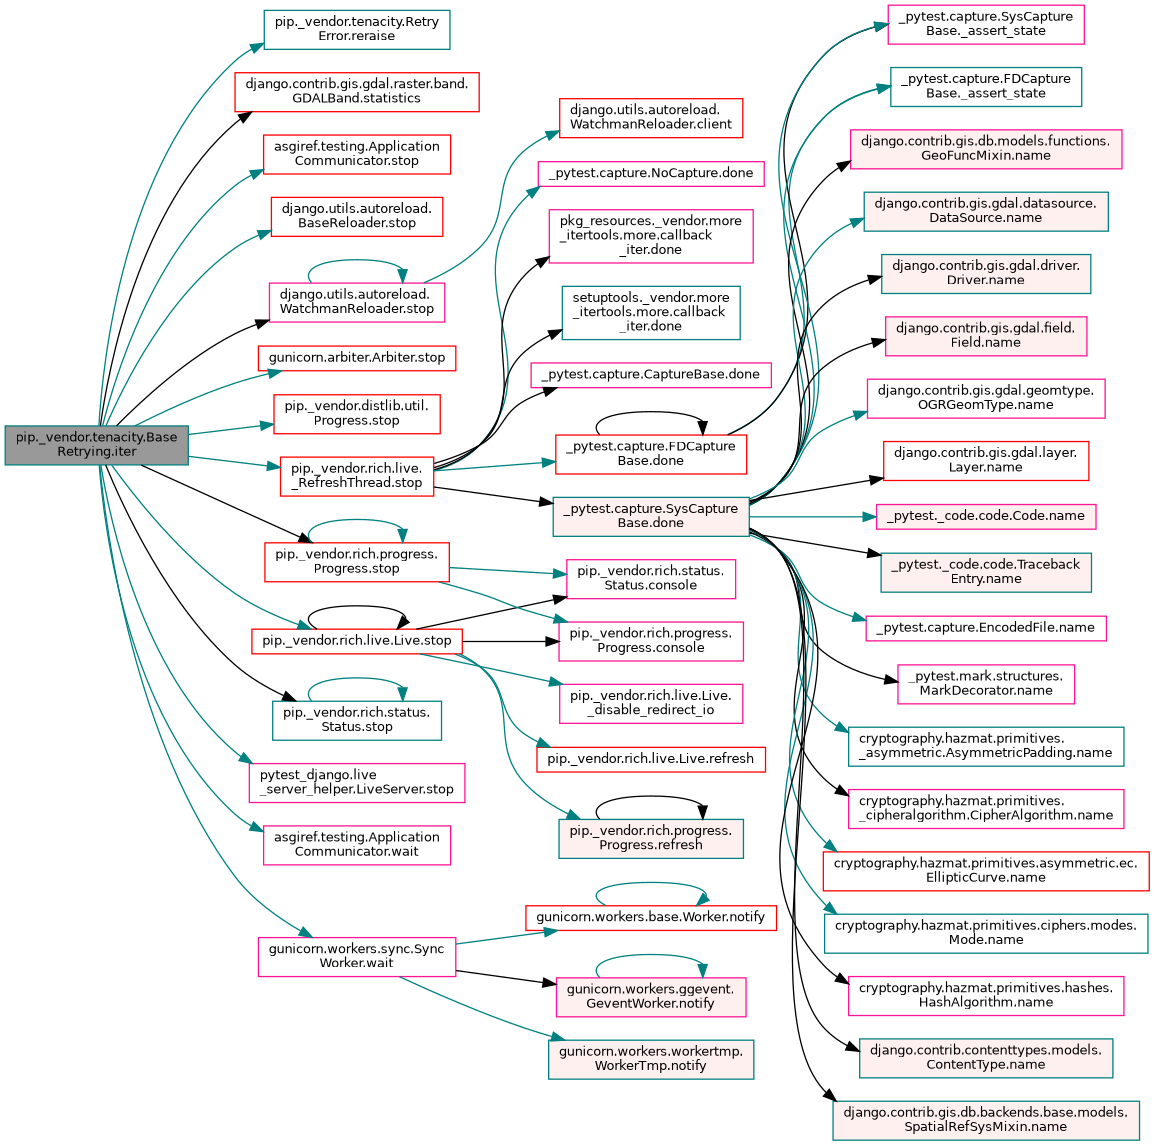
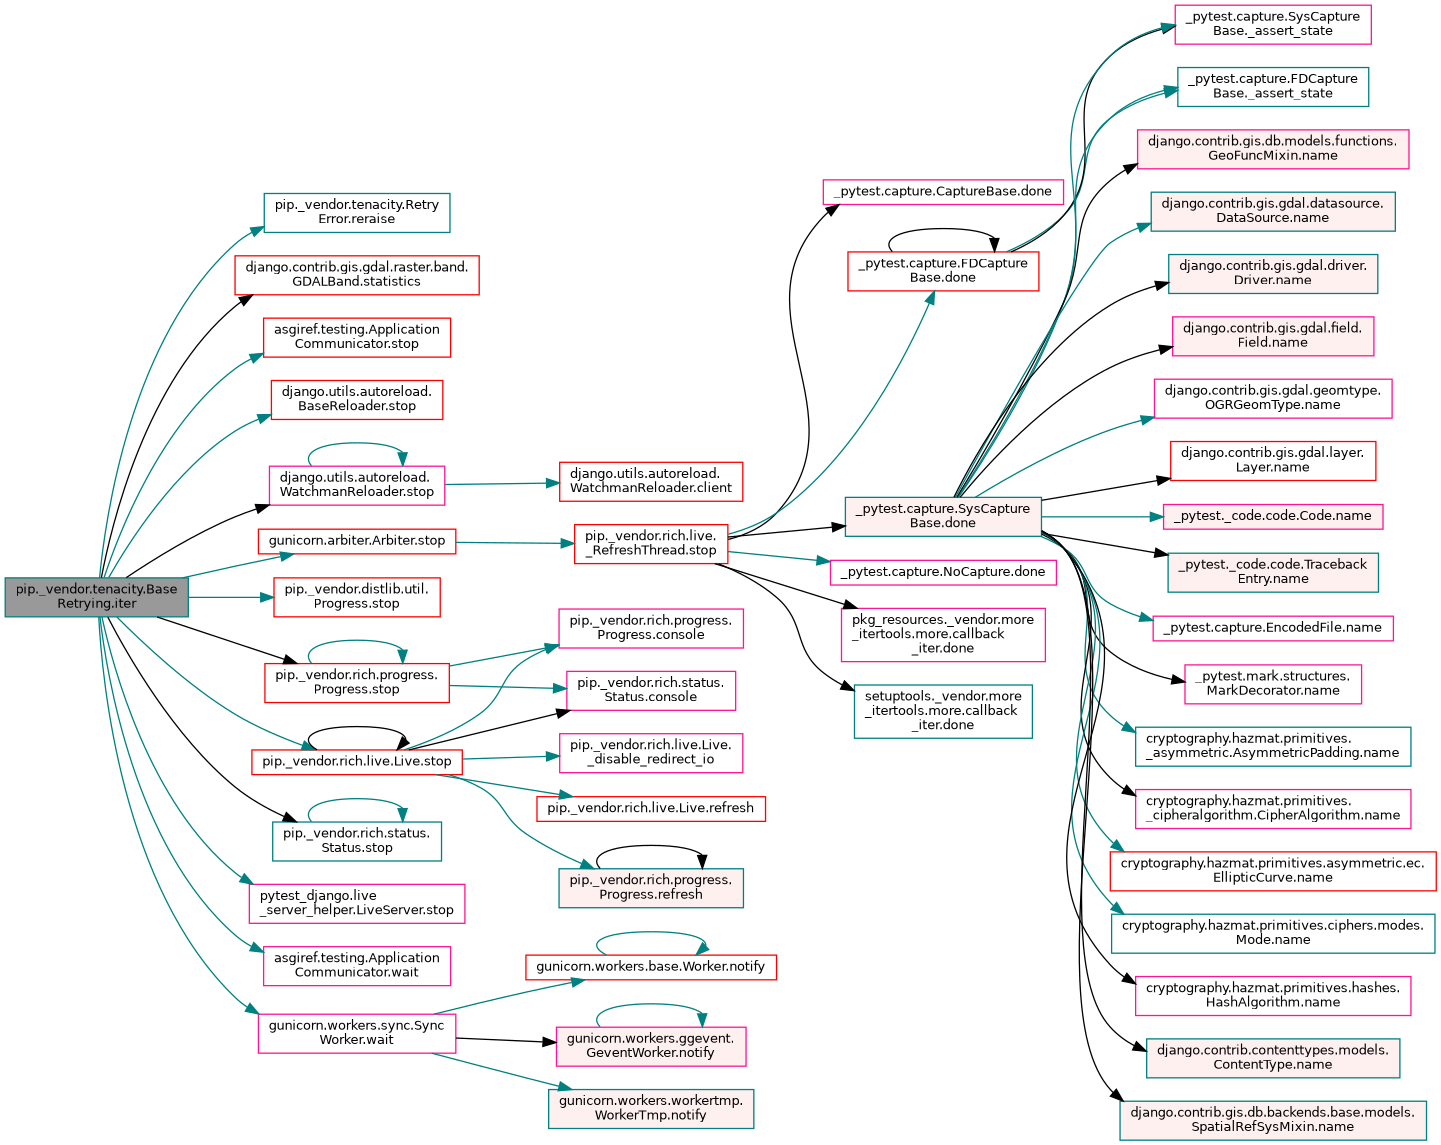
(228, 461) -> (509, 543)
(504, 642) -> (484, 710)
